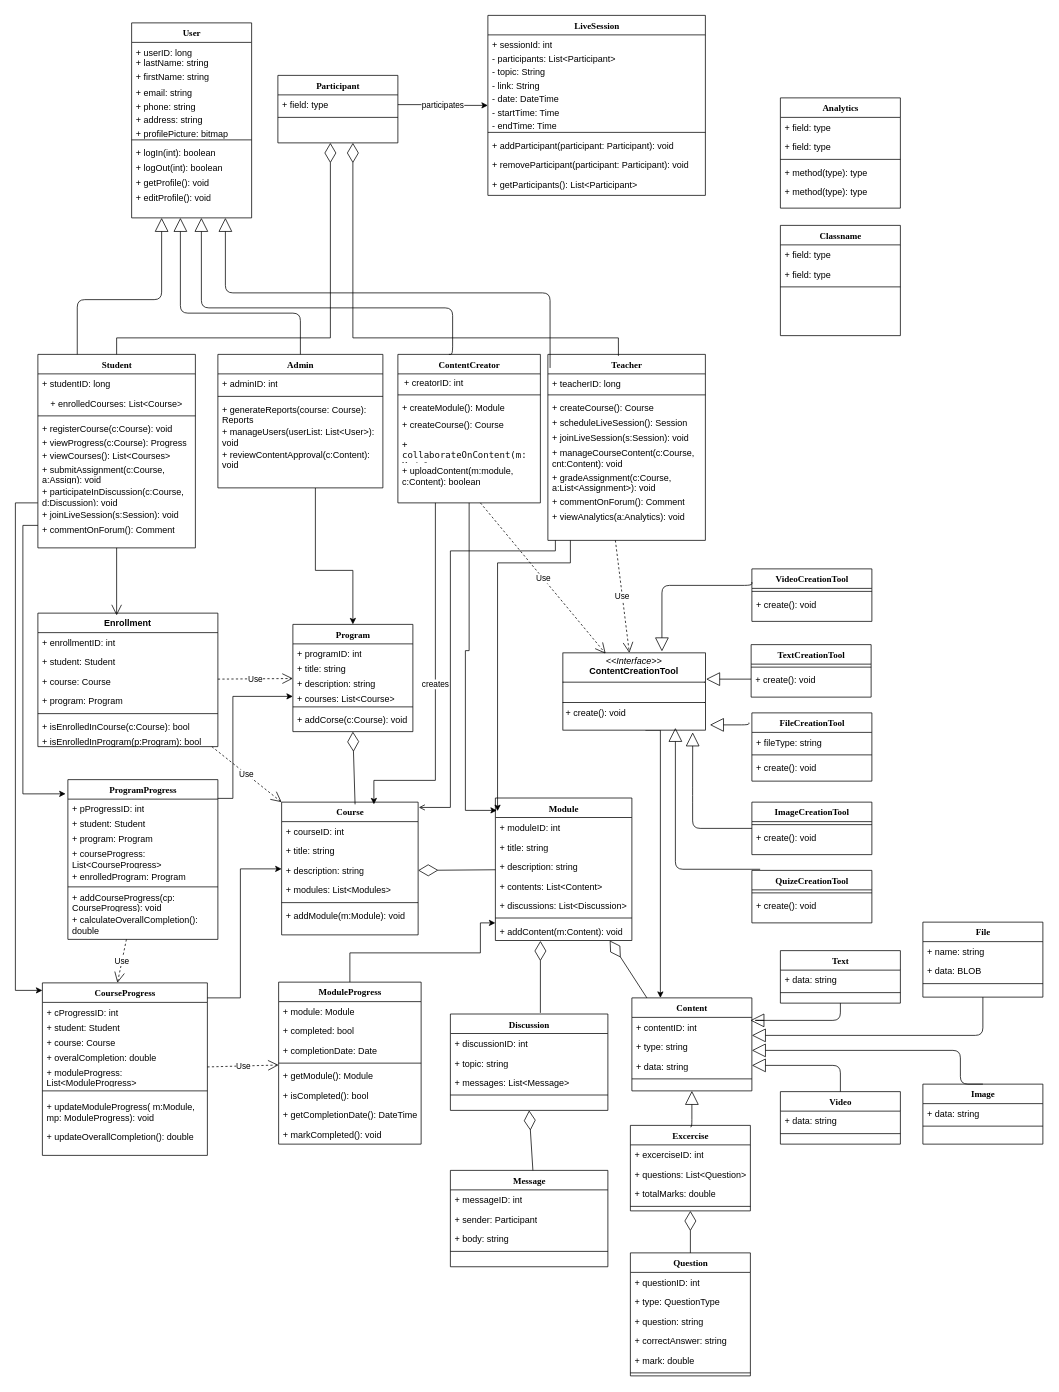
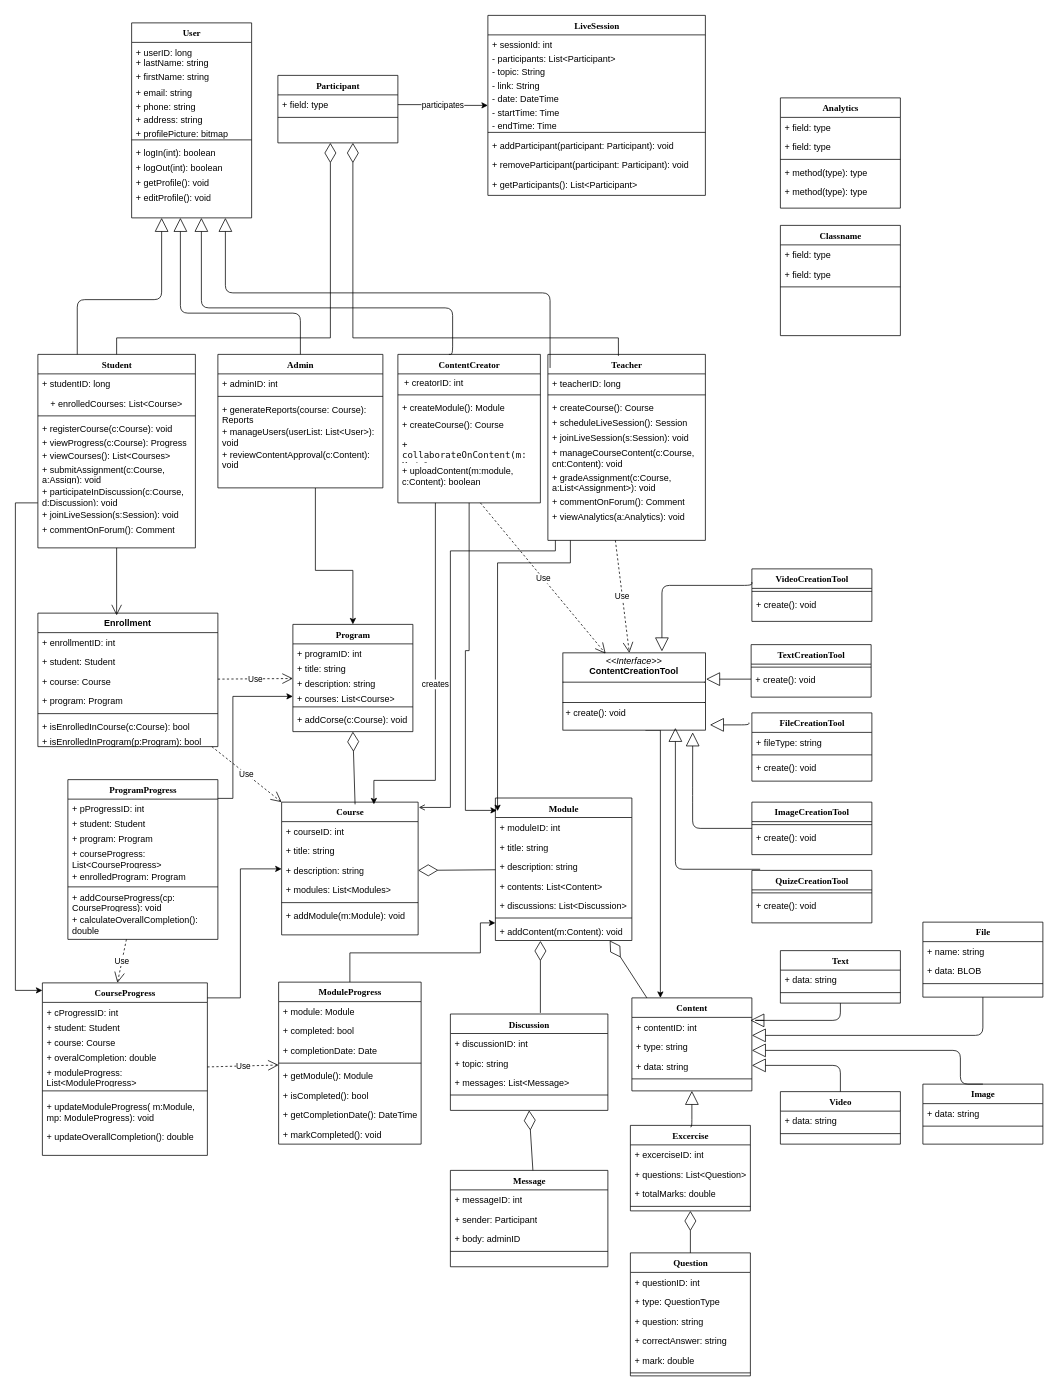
(30, 525) -> none
(485, 1240) -> (488, 1240)
